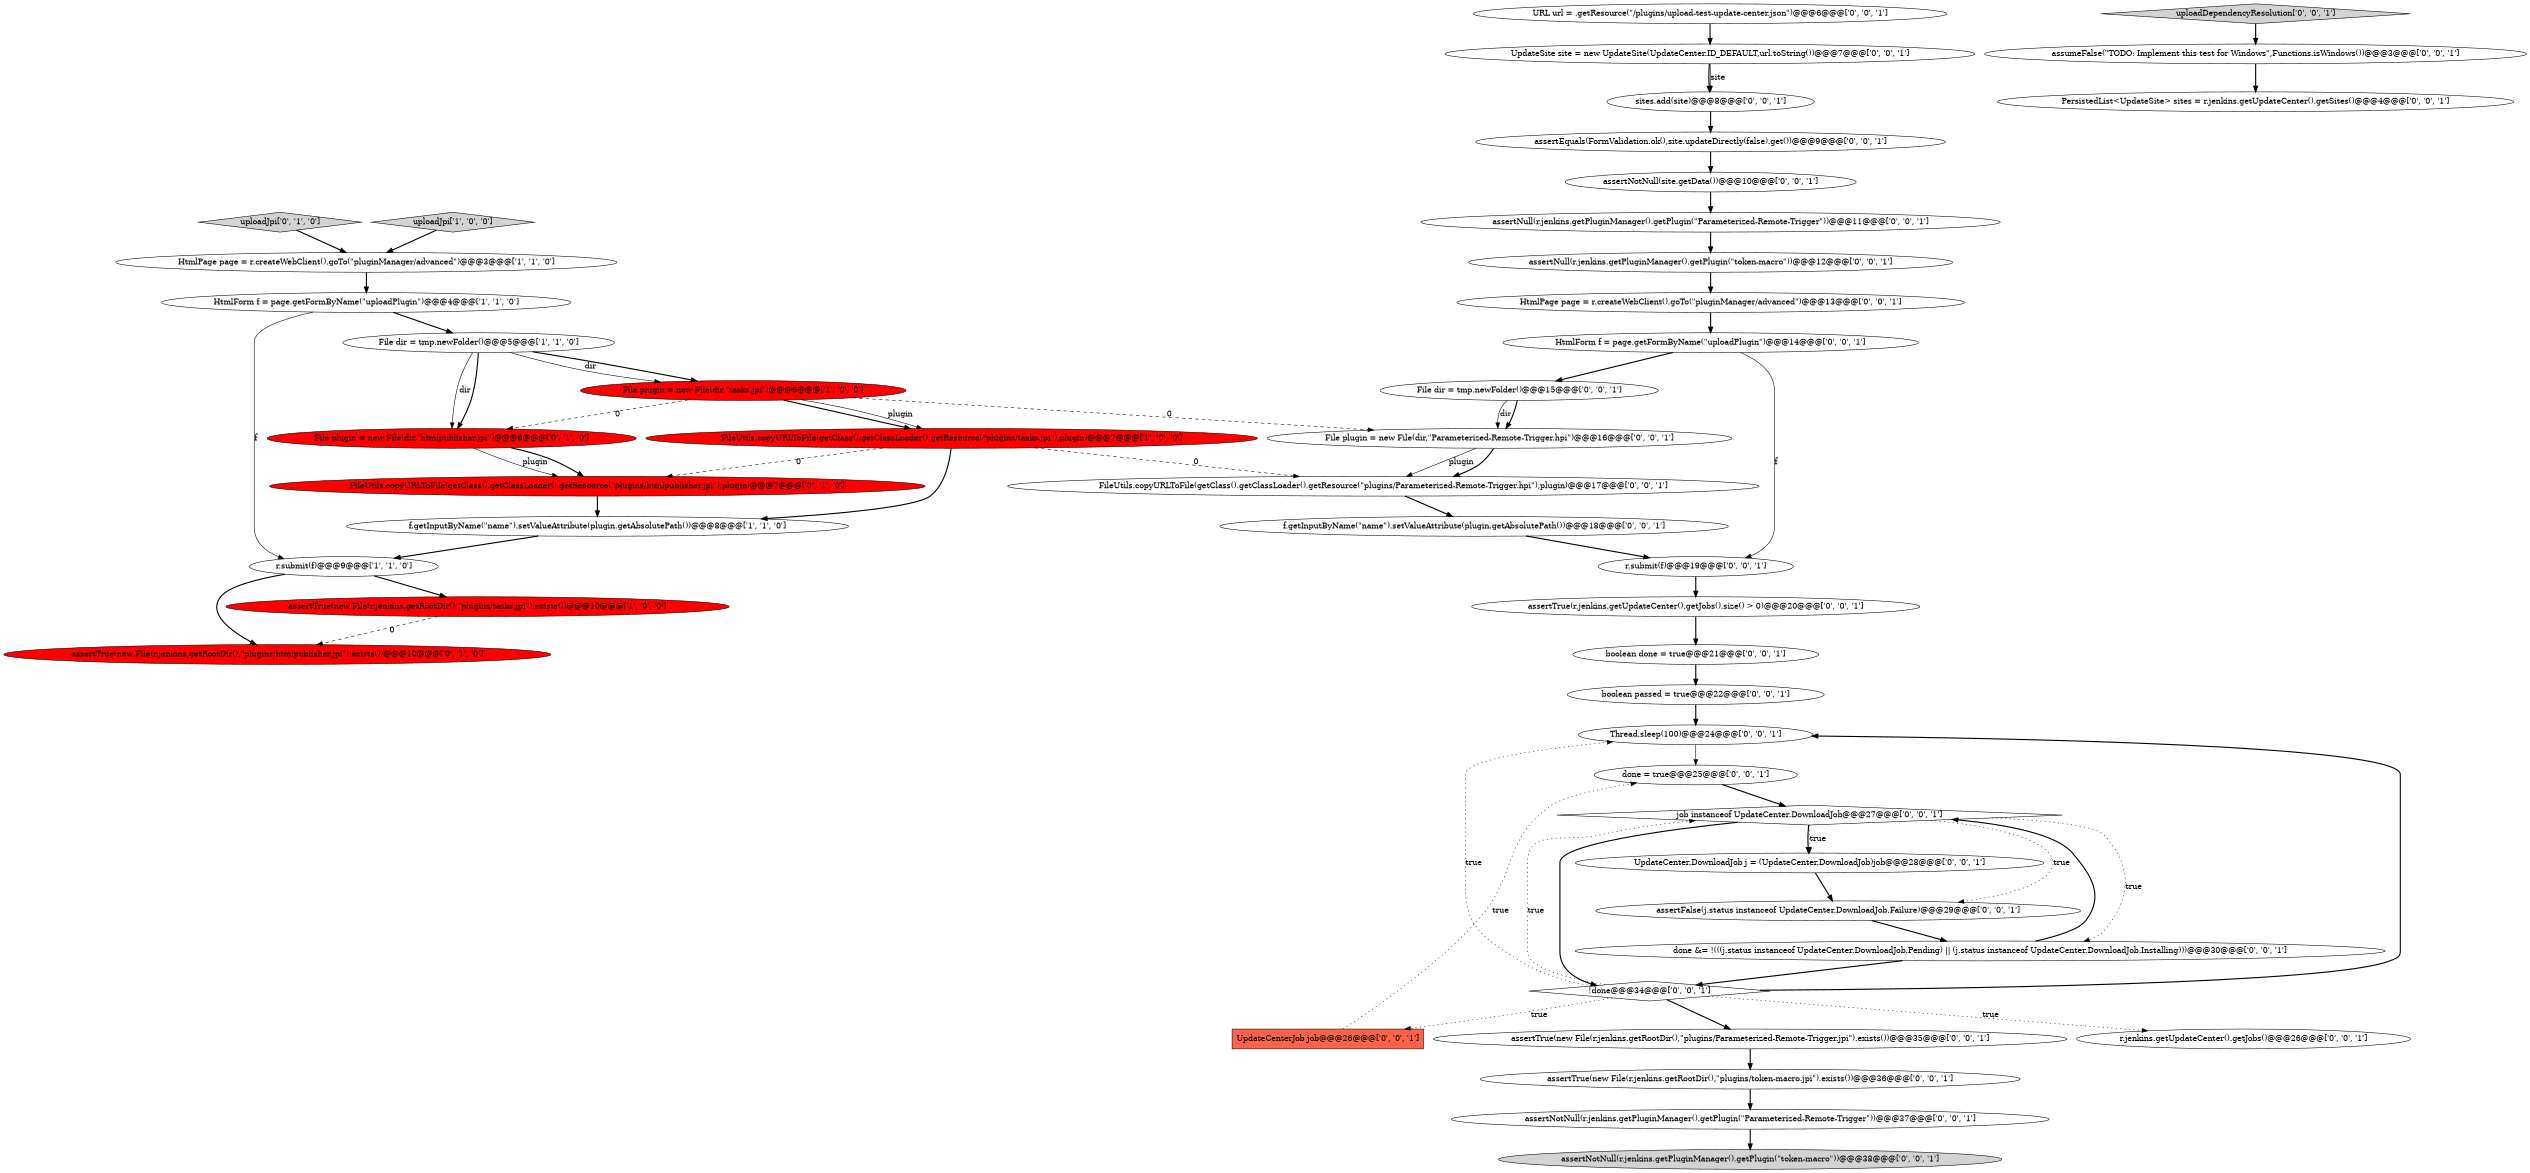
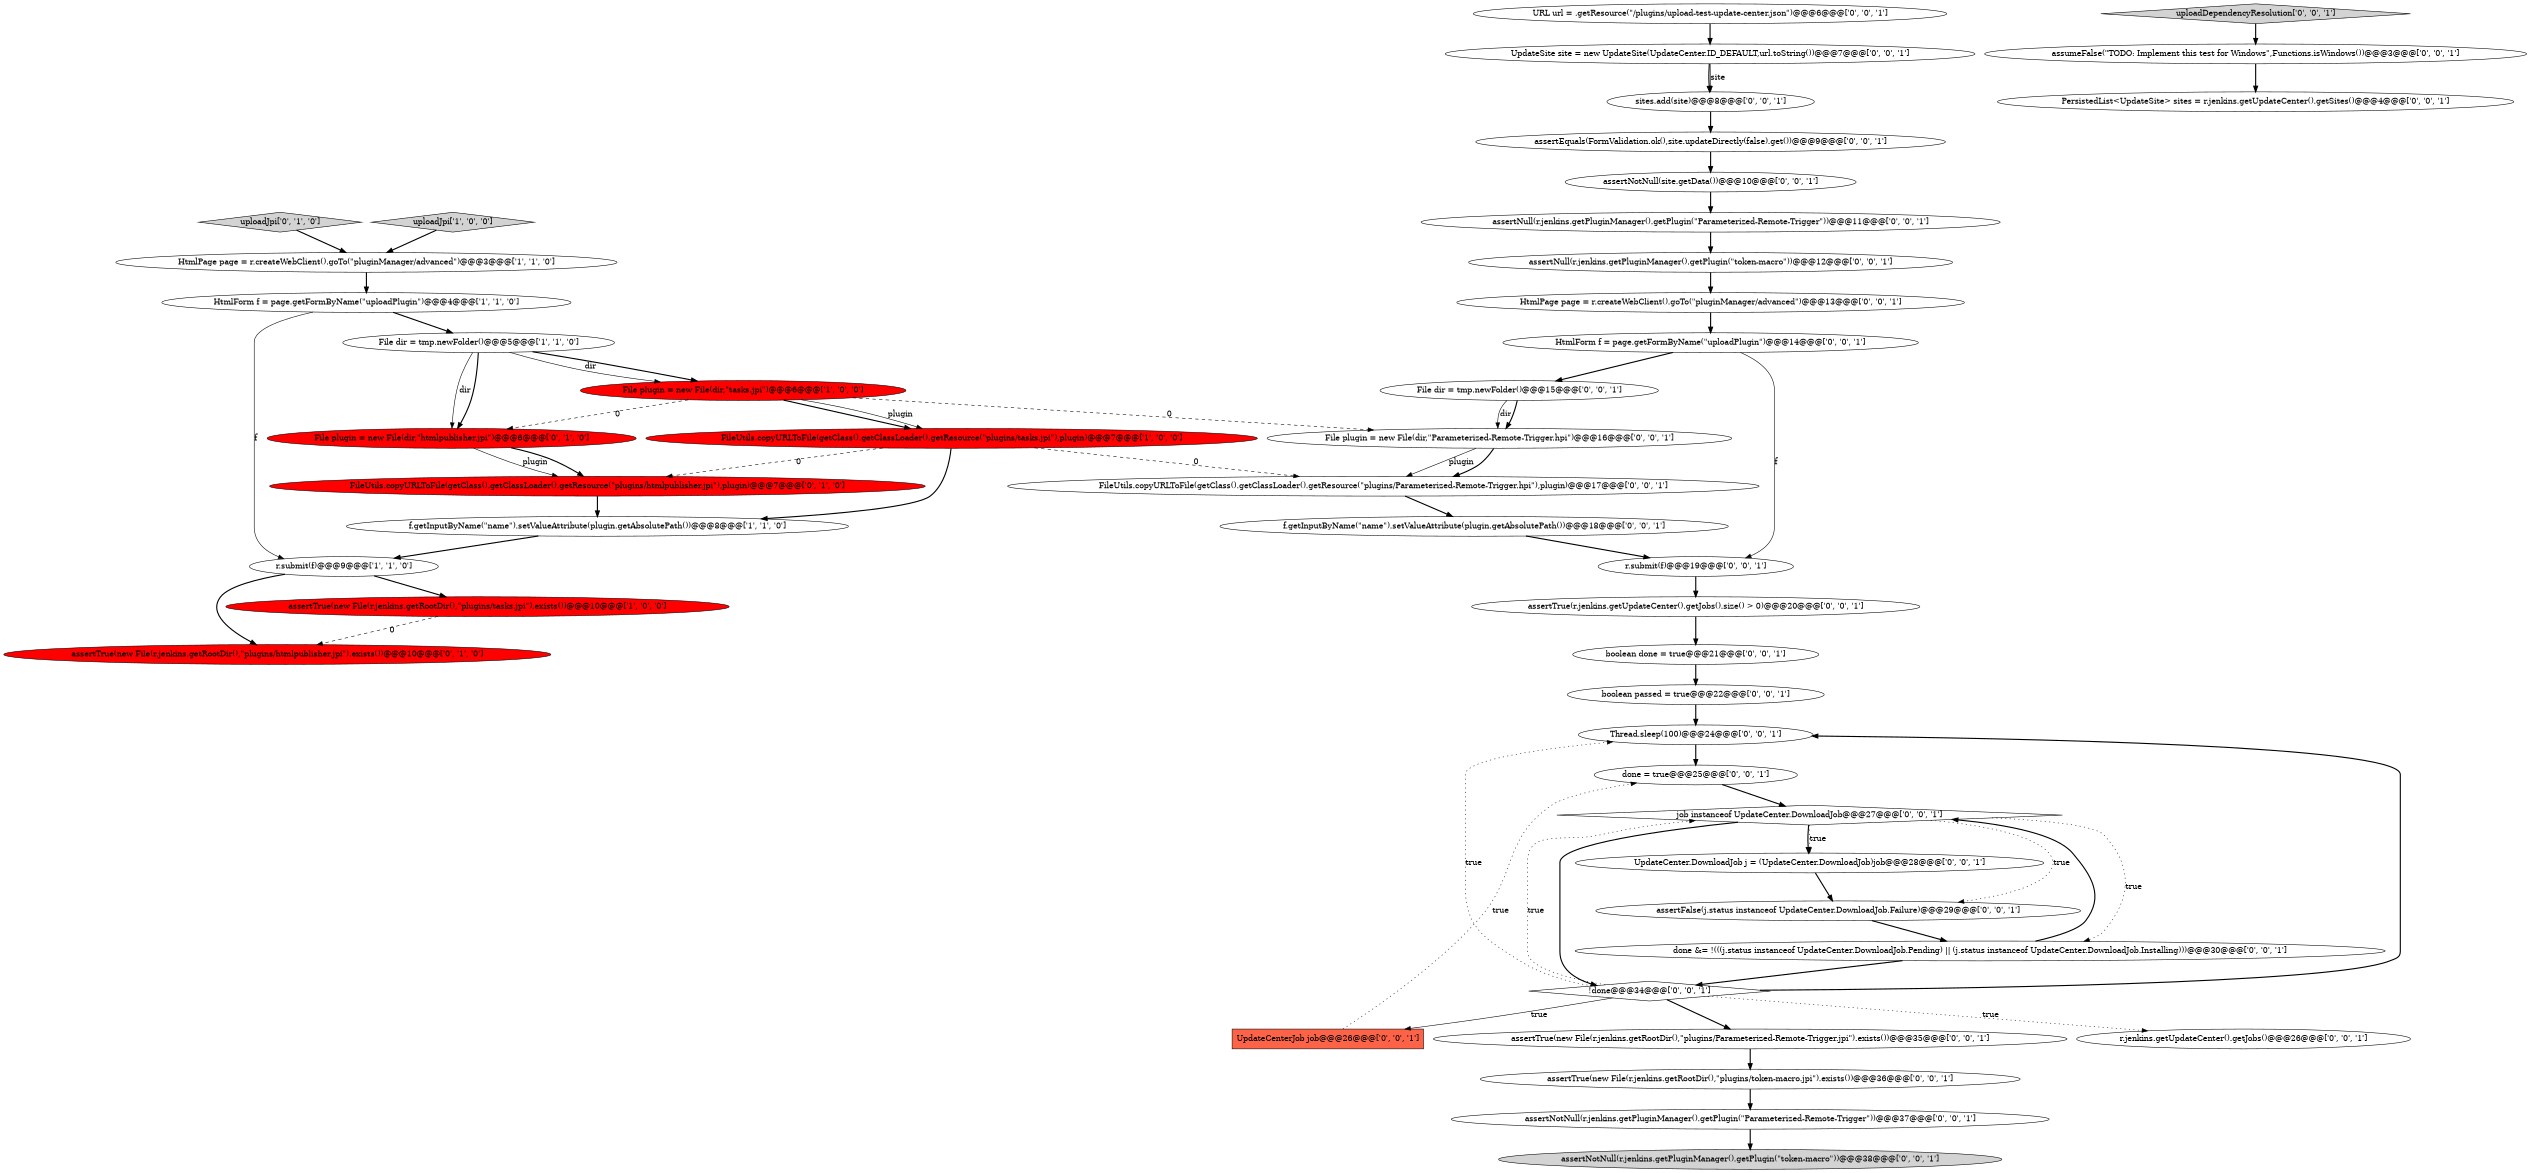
(1696, 752) -> (1696, 752)
(1512, 1014) -> (1512, 1014)
